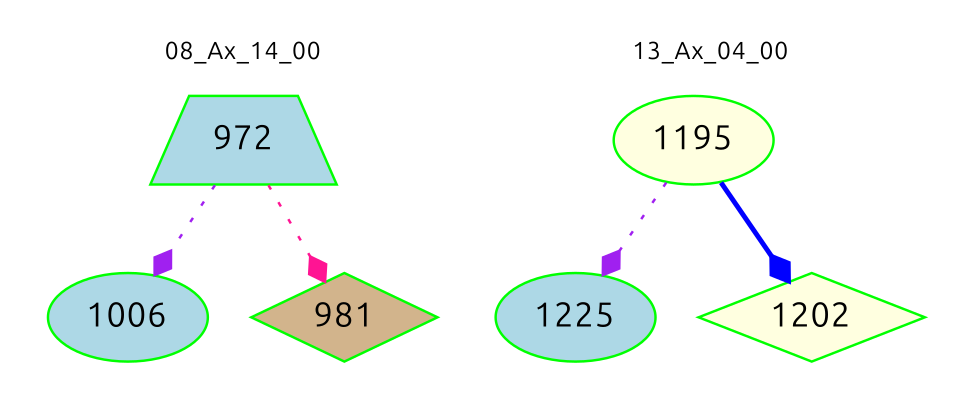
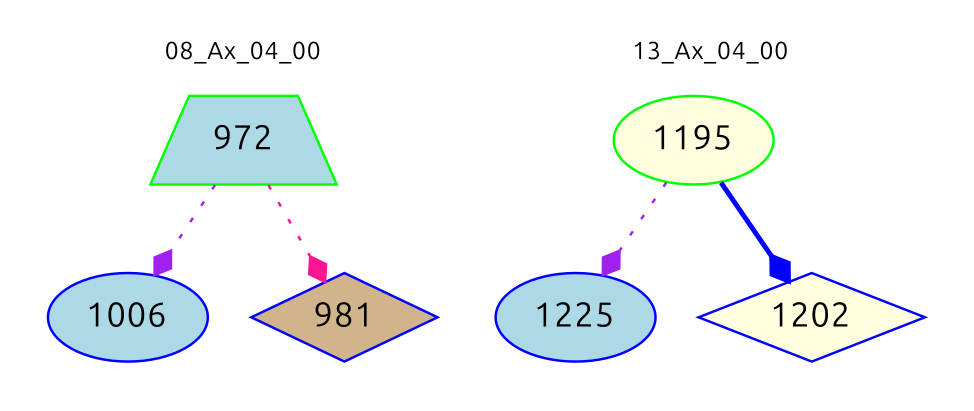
(244, 53) -> (244, 53)
(128, 317) -> (128, 317)
(344, 317) -> (344, 317)
(576, 317) -> (576, 317)
(812, 317) -> (812, 317)
